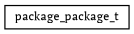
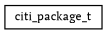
(67, 17) -> (53, 17)
